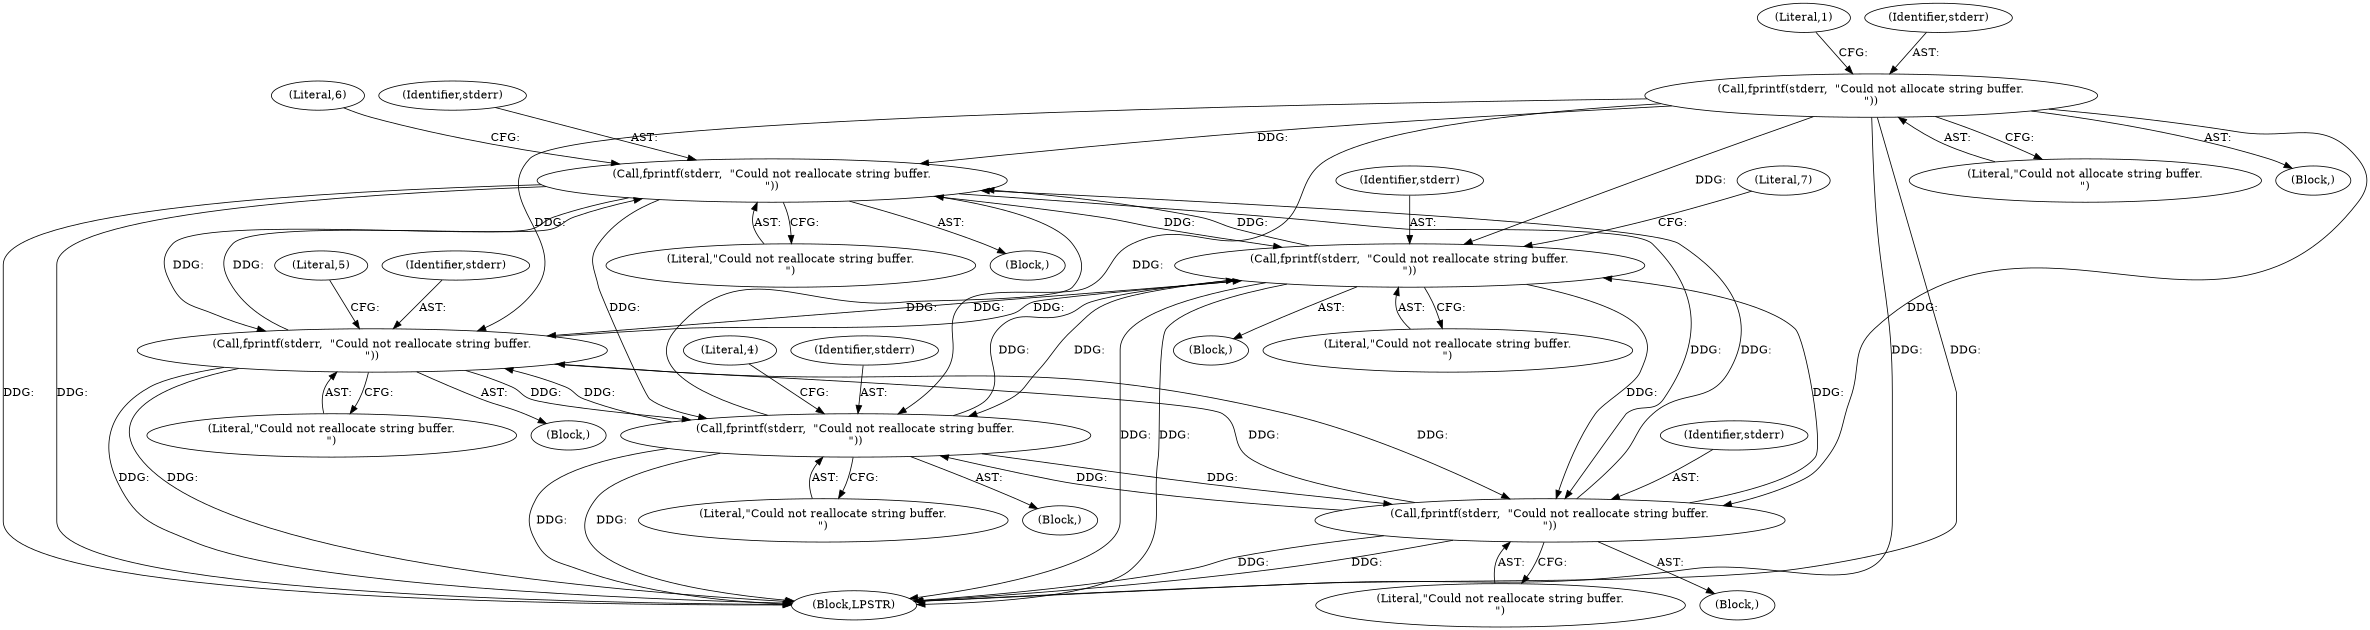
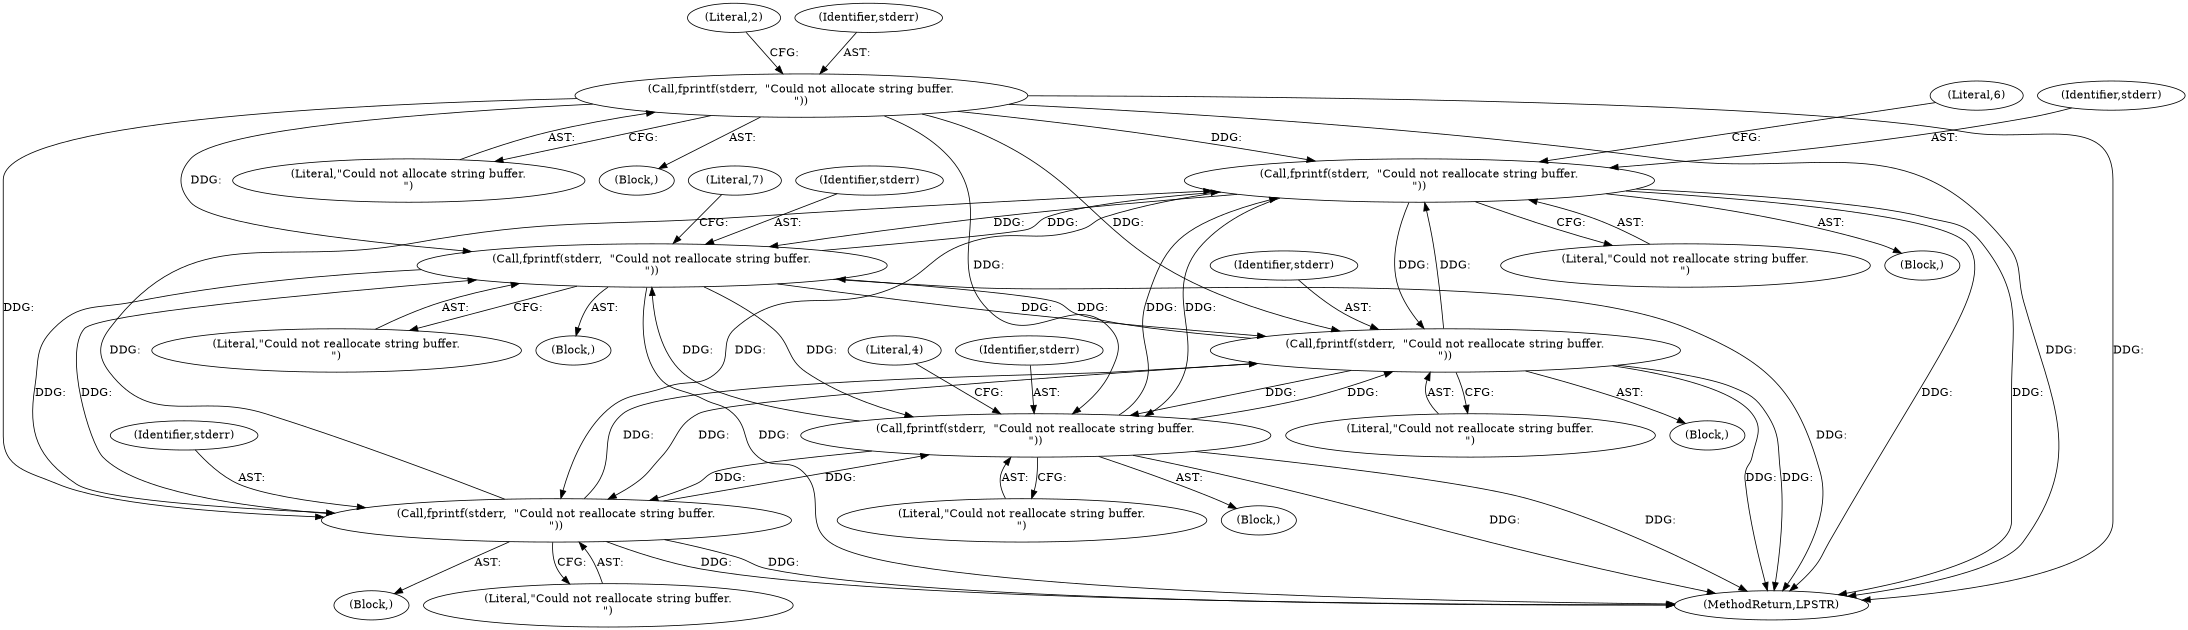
(1804, 18) -> (734, 18)
(321, 266) -> none
(854, 605) -> (1771, 605)
